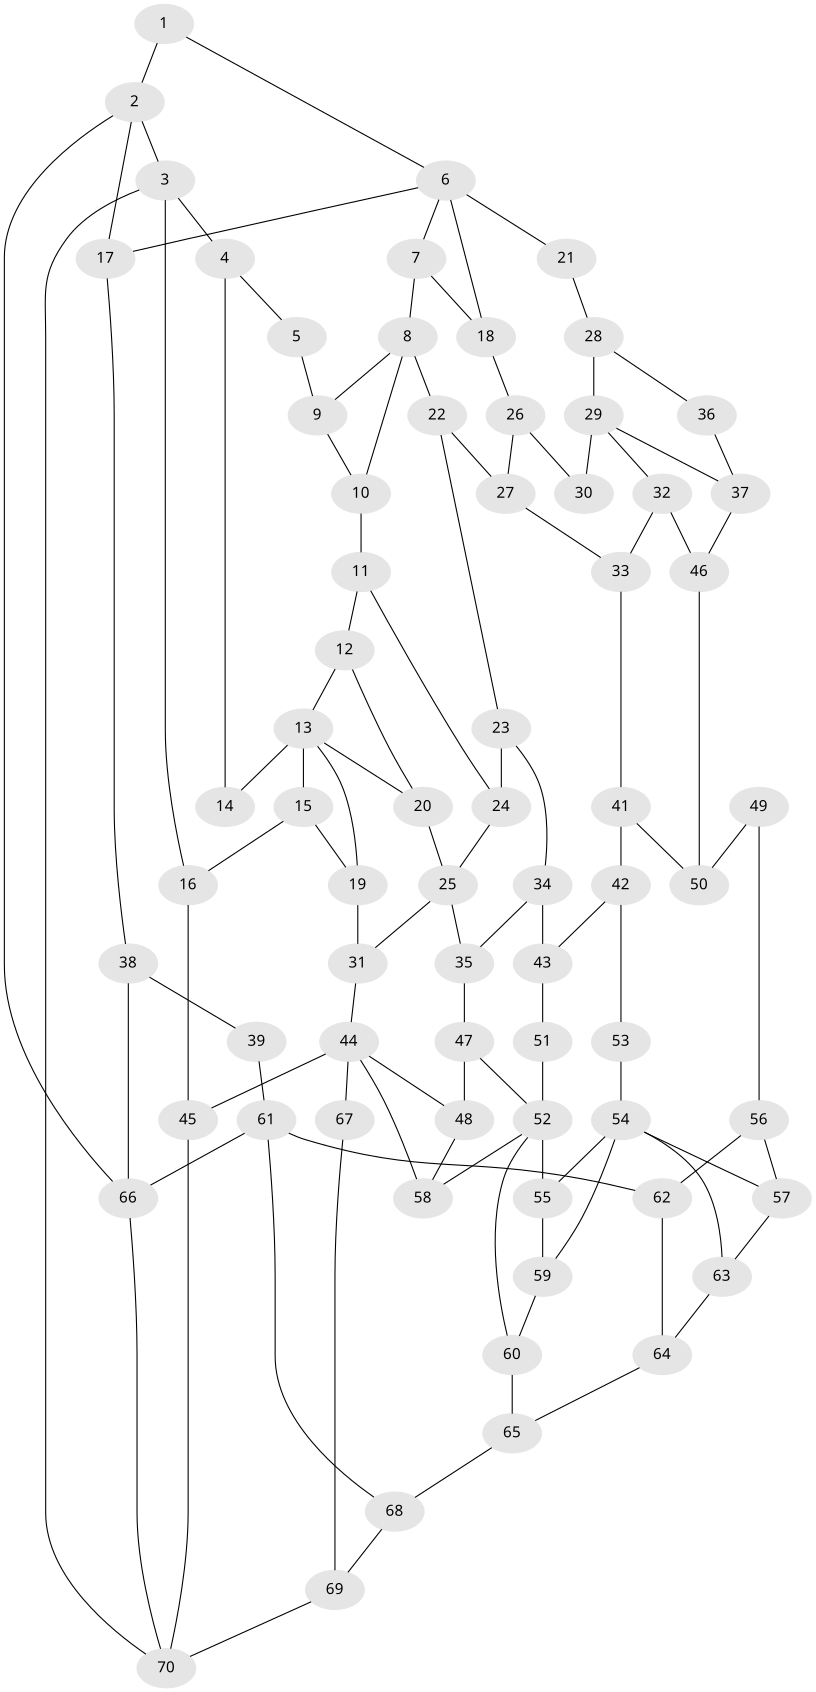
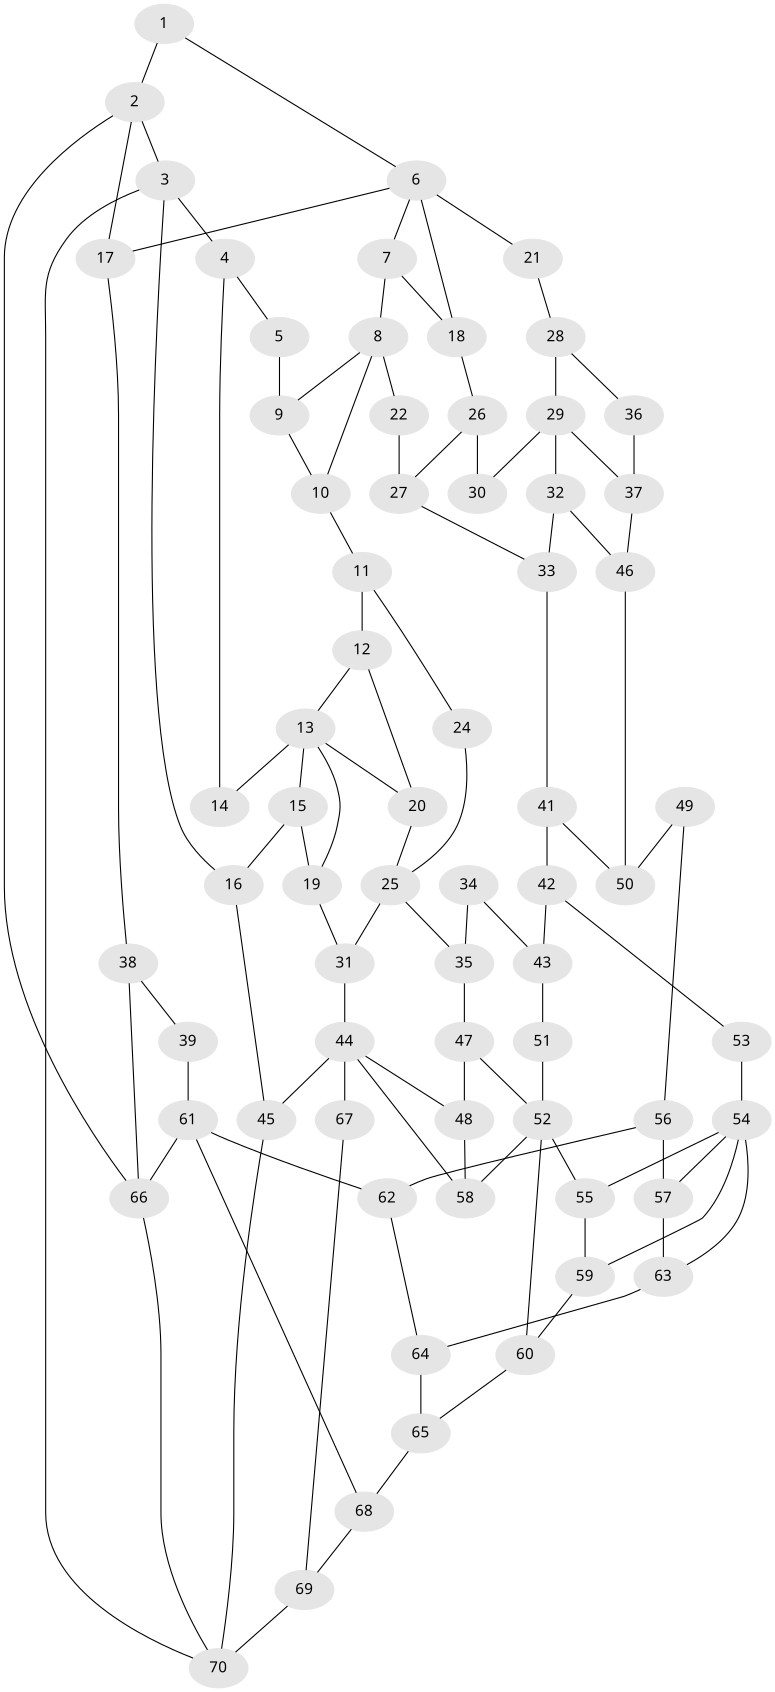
(501, 729) -> none
